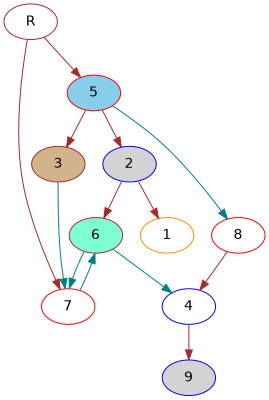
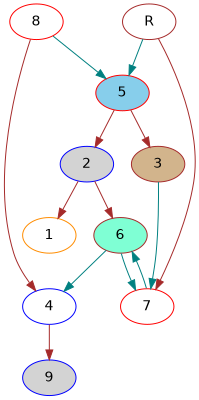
(59, 54) -> (138, 53)
(172, 153) -> (76, 54)
